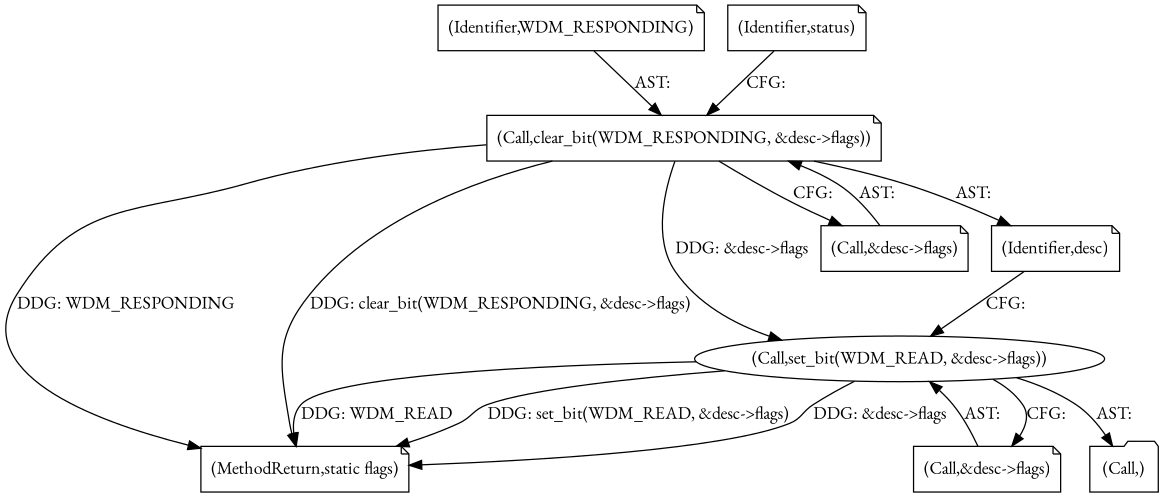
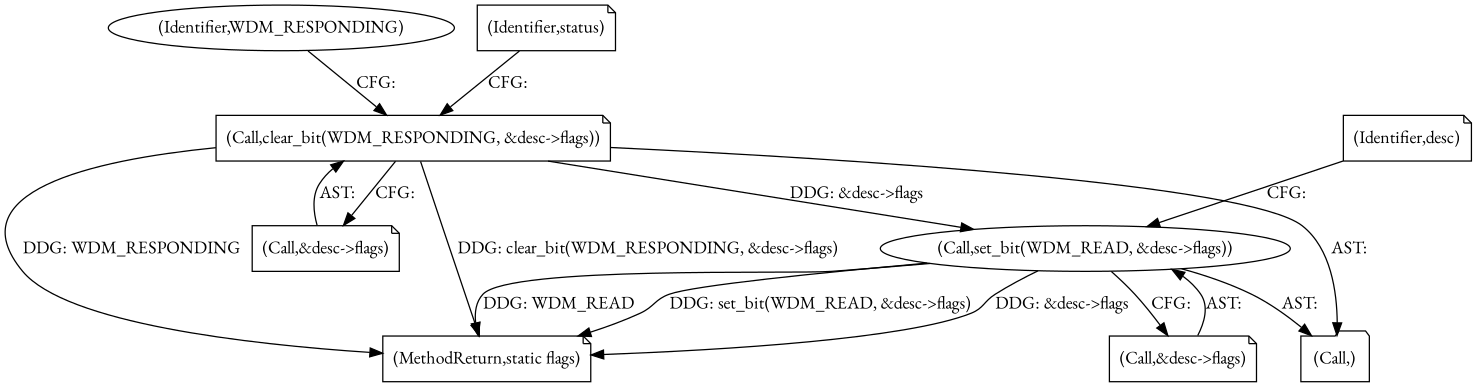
(571, 28) -> (281, 28)
(655, 83) -> (378, 83)
(908, 185) -> (1012, 174)
